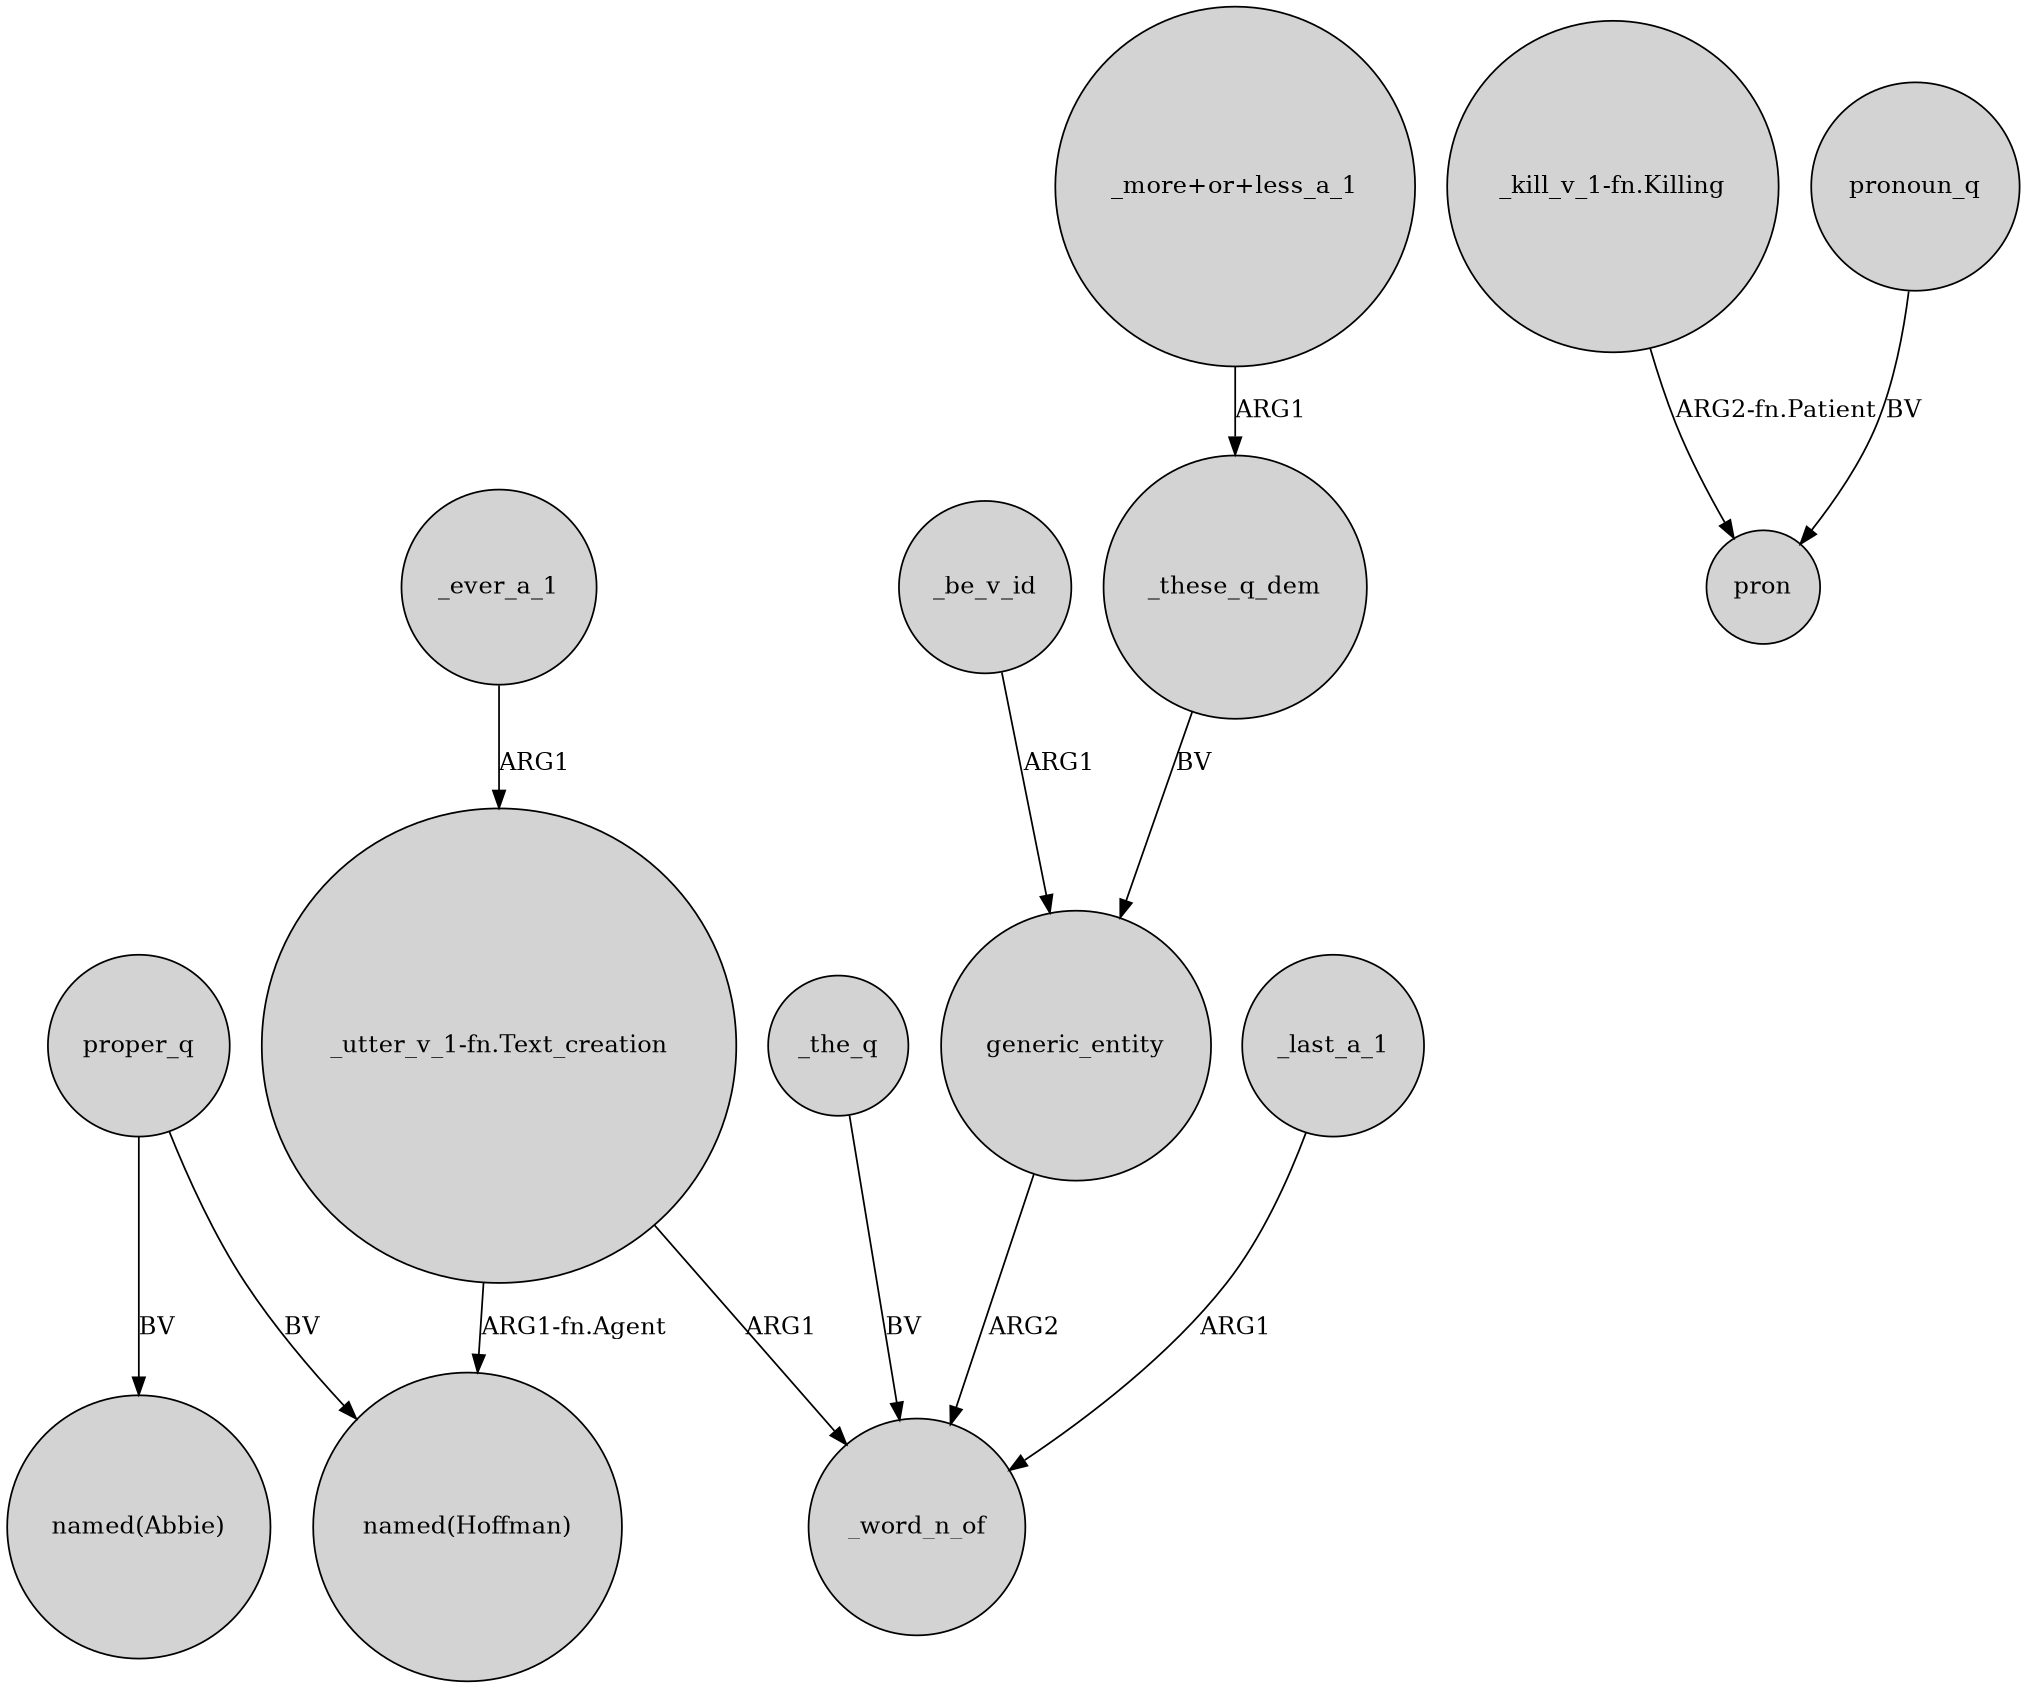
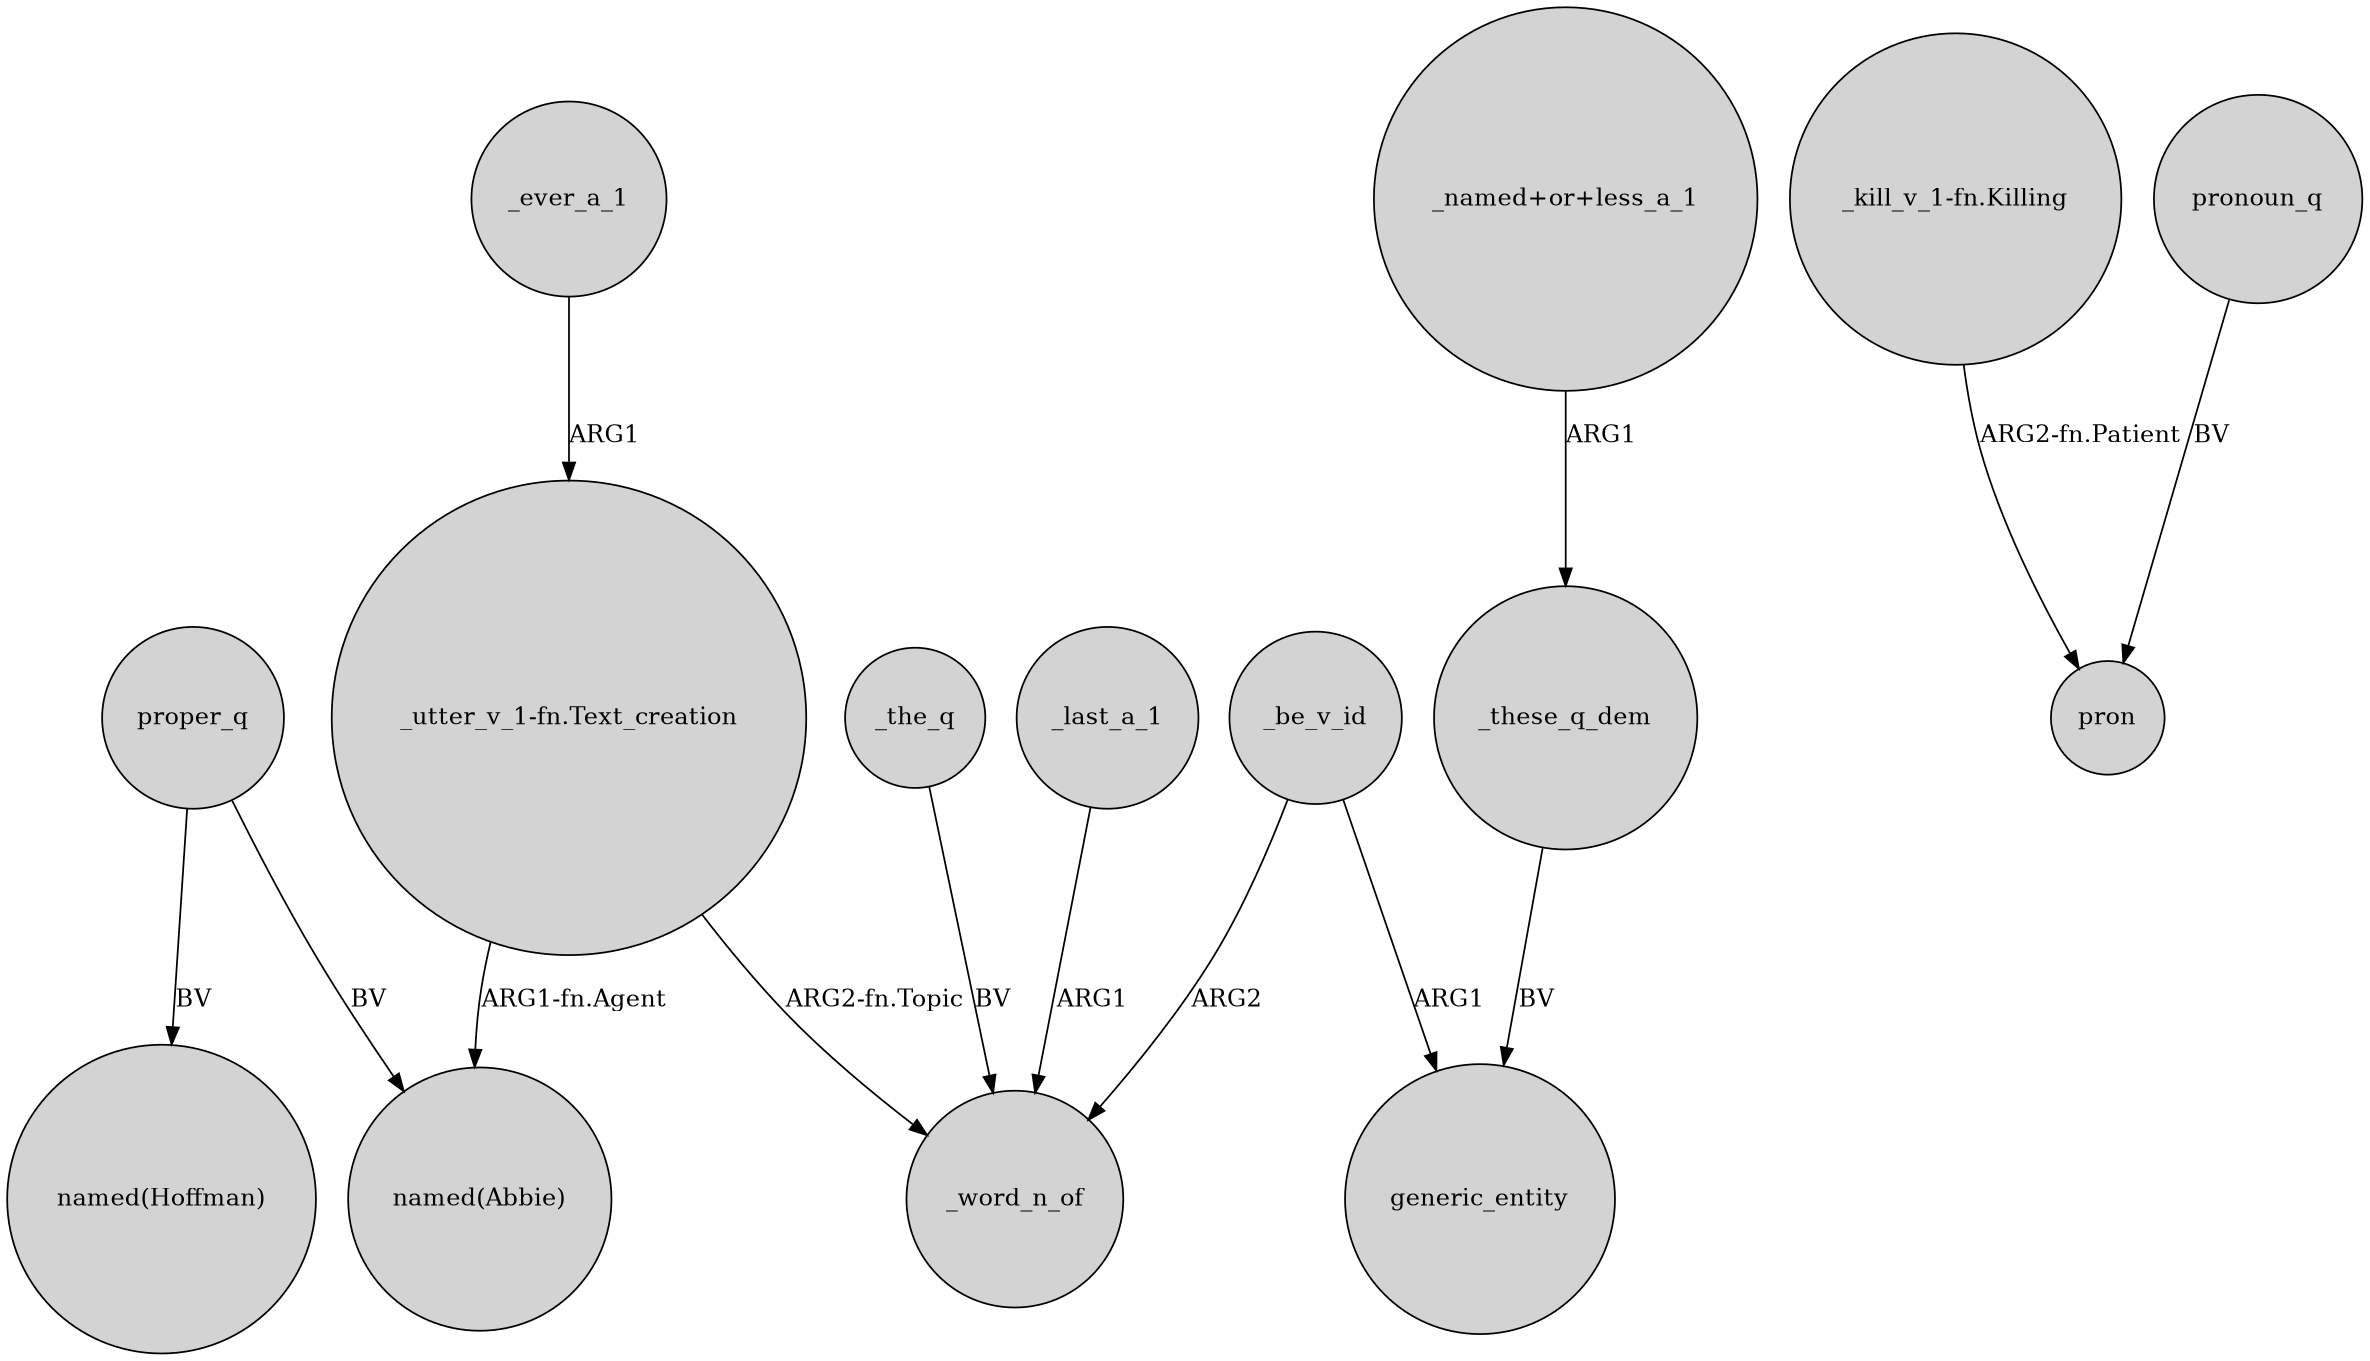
(1235, 187) -> (1566, 199)
(995, 1291) -> (1209, 963)
(481, 1319) -> (480, 995)
(781, 1328) -> (875, 1000)
